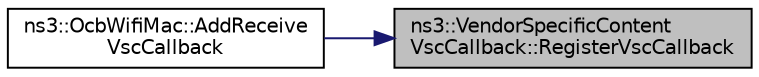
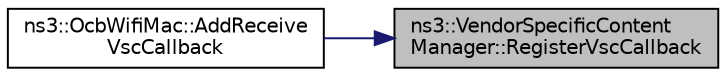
(573, 38) -> (556, 38)
